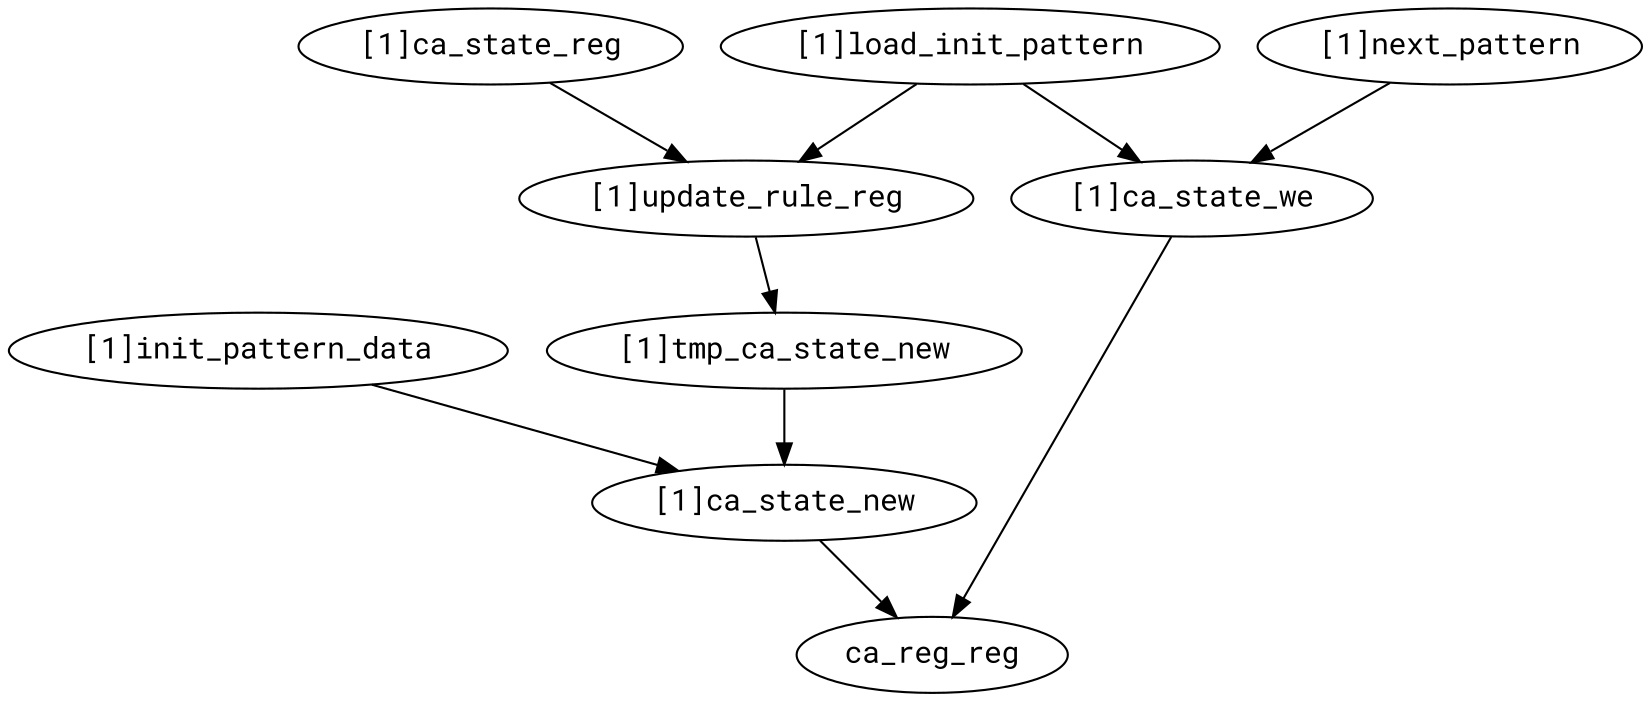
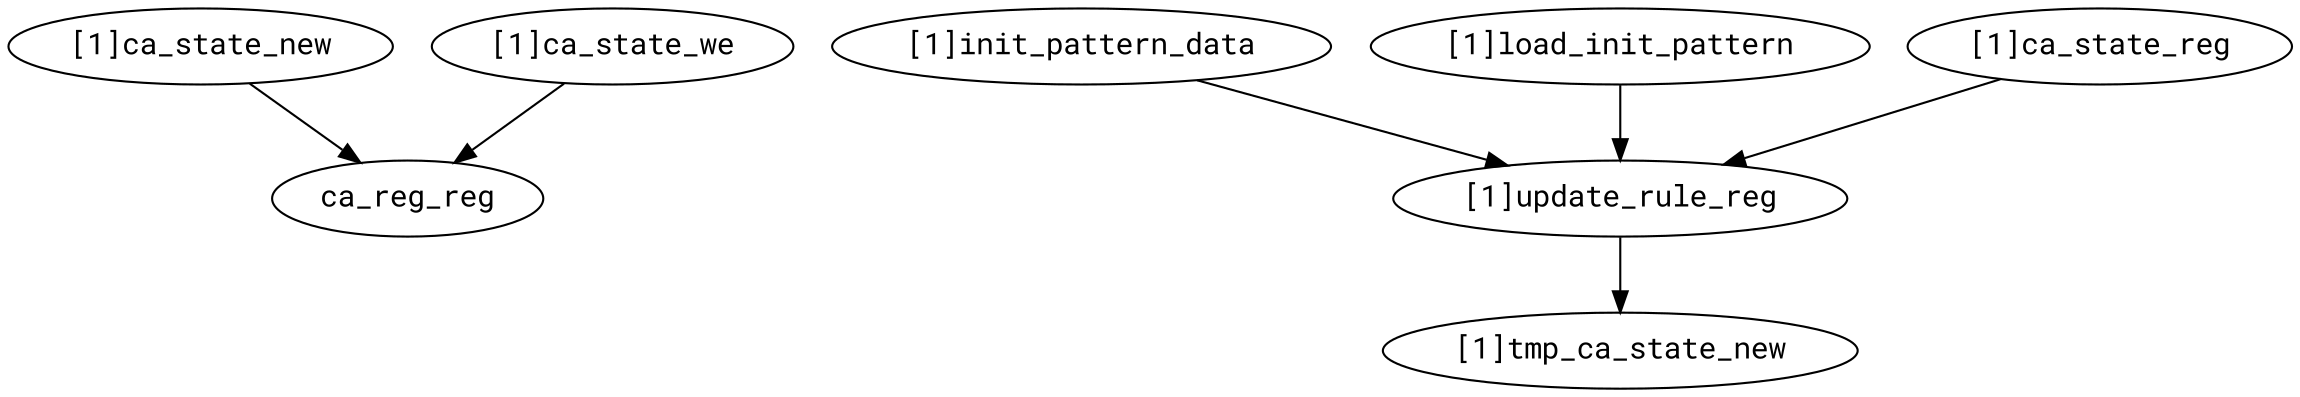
(1450, 46) -> none
(1073, 117) -> none
(784, 416) -> none
(515, 425) -> (1342, 120)
